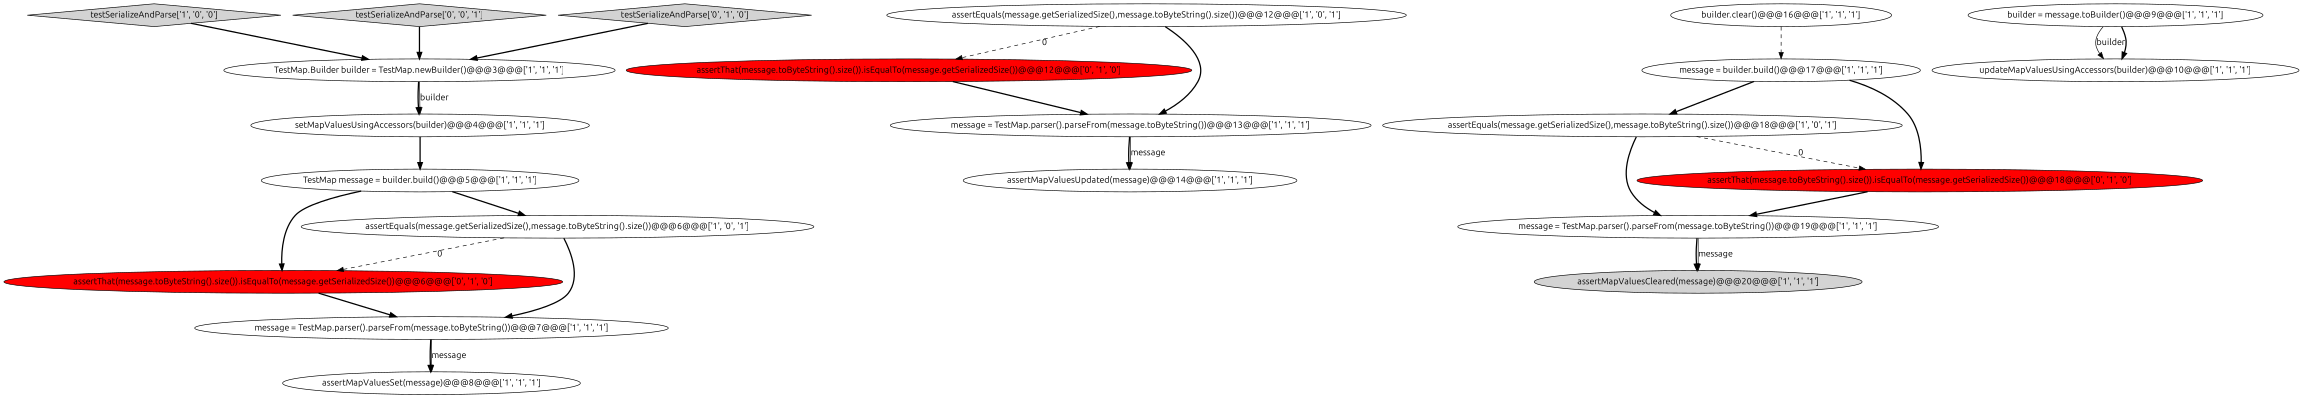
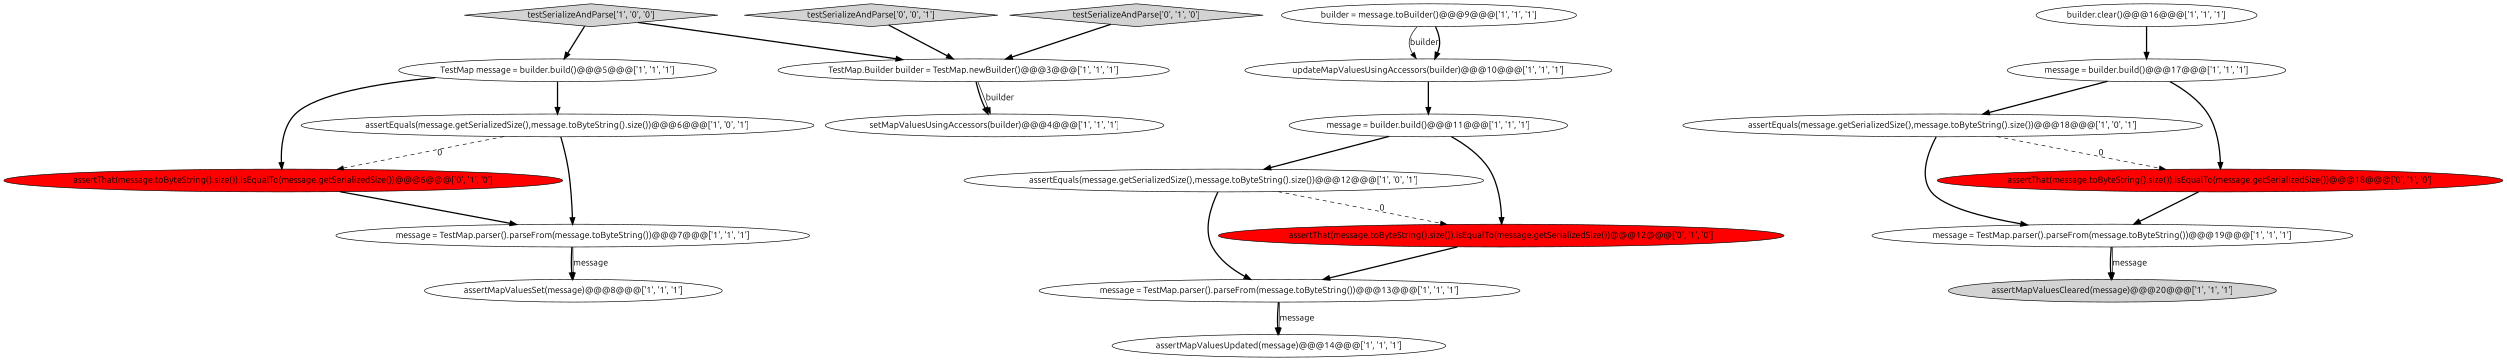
(1781, 40) -> (2147, 40)
none -> (1428, 125)
(420, 150) -> (576, 40)
